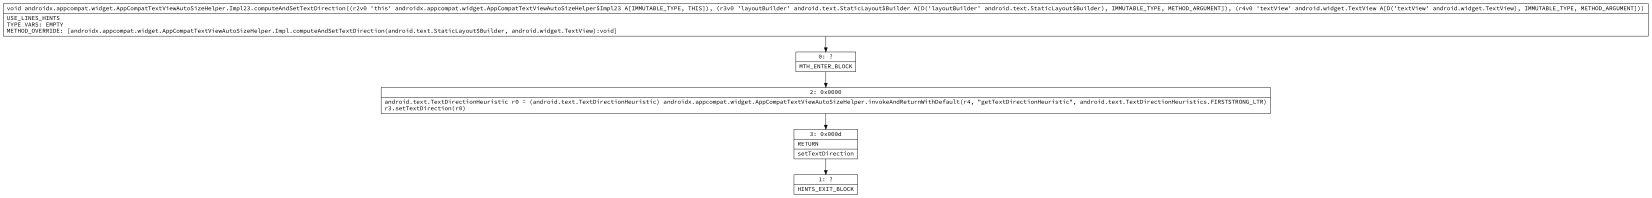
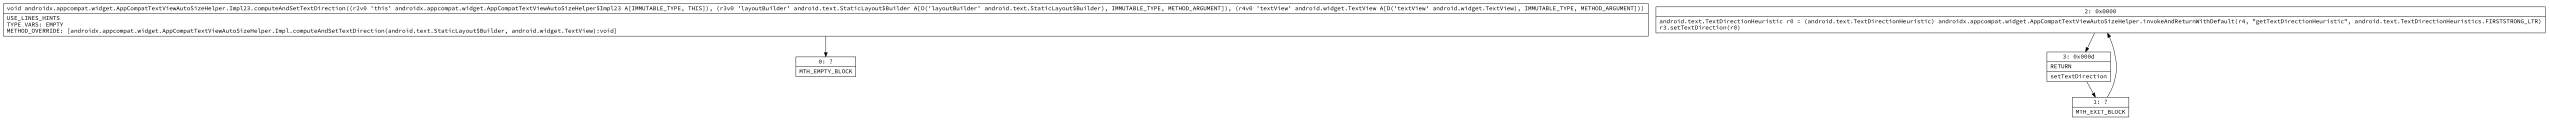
(826, 67) -> (826, 71)
(826, 77) -> (2117, 68)
(826, 189) -> (2101, 112)
